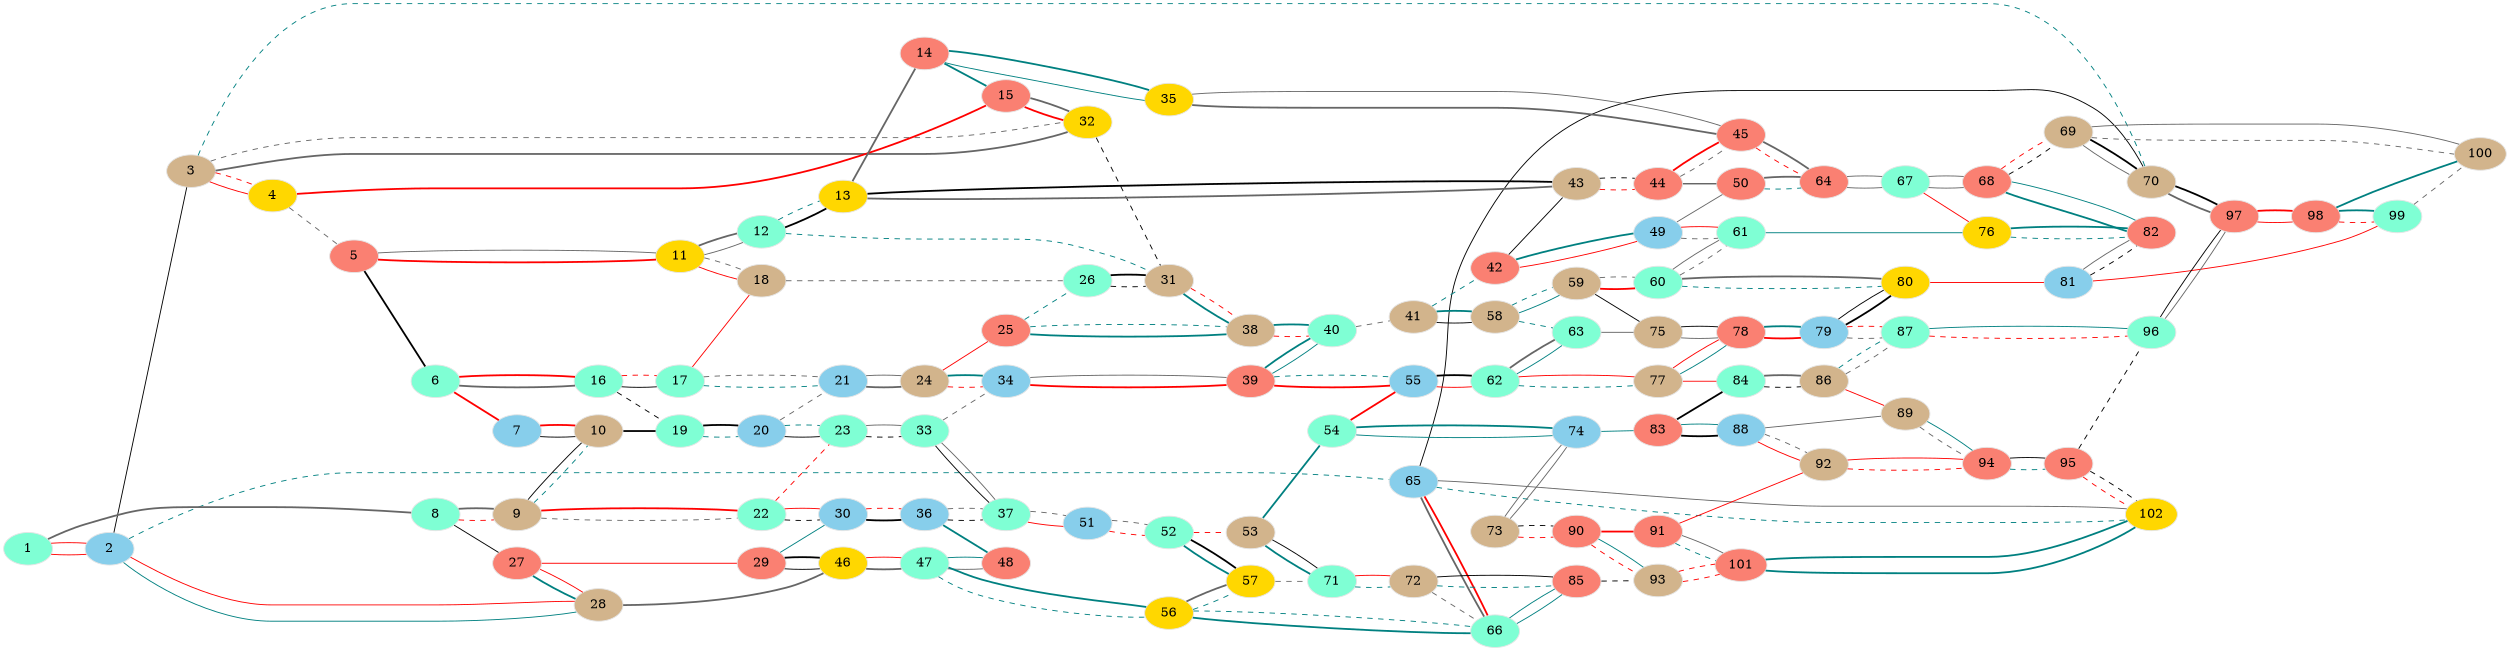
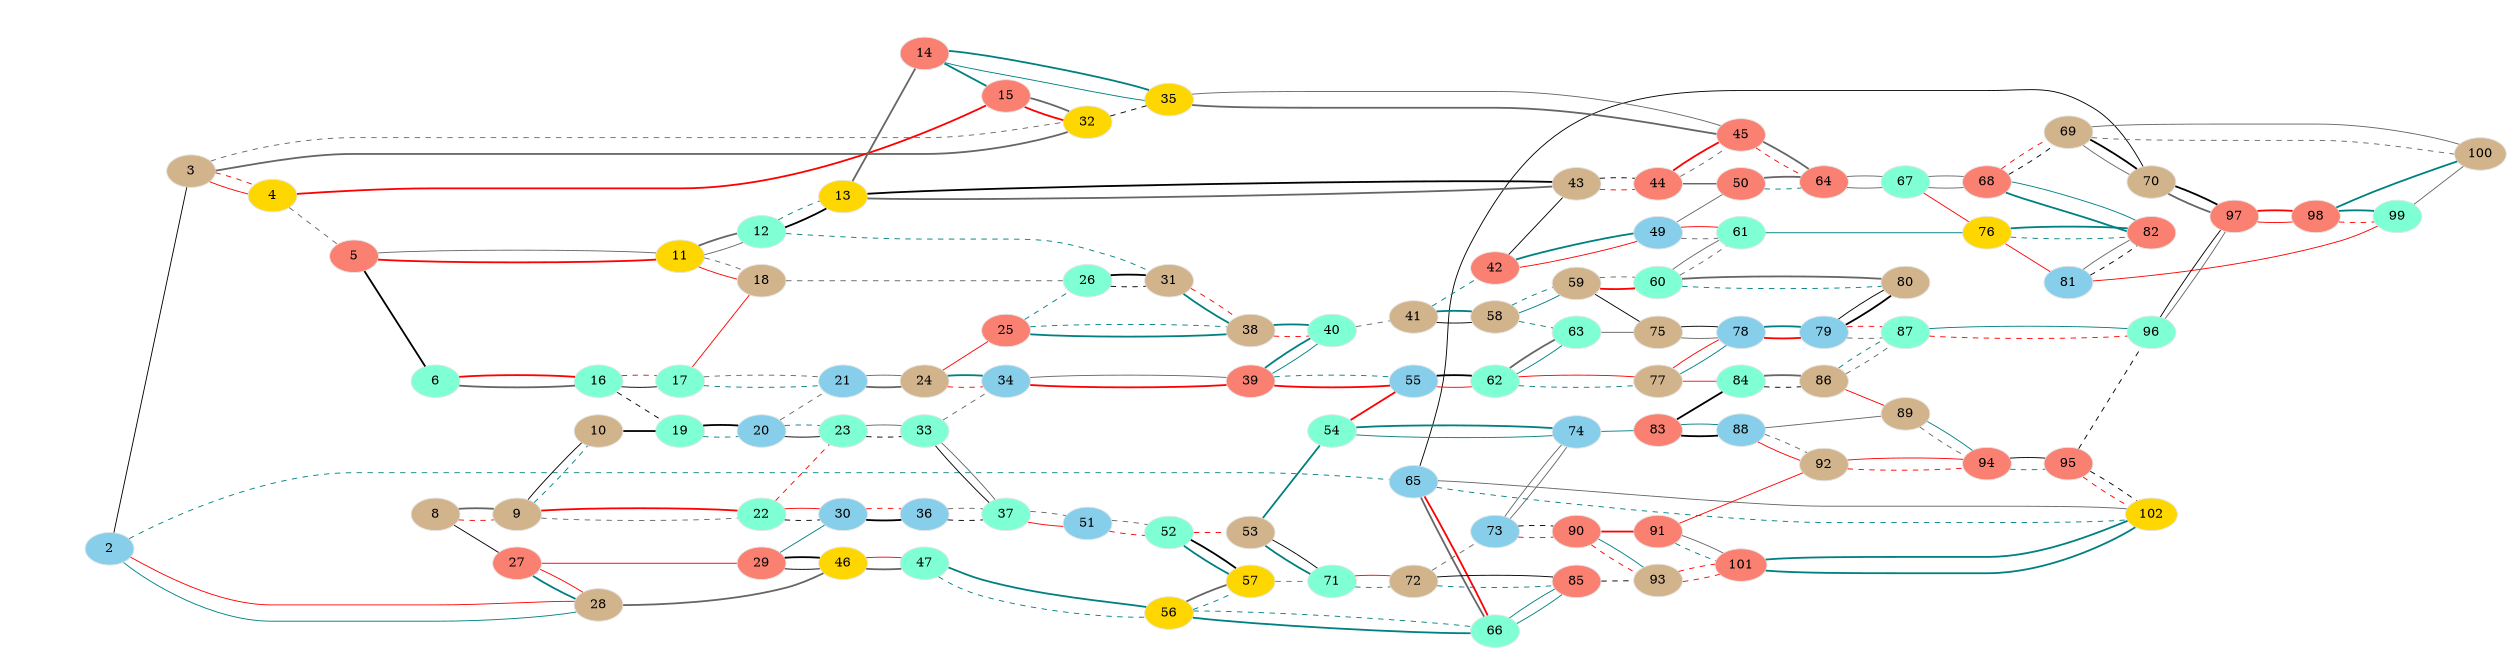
(1176, 4) -> none
(2439, 185) -> (2439, 185)
(1130, 205) -> (1128, 111)
(1905, 283) -> (1905, 283)
(1987, 283) -> (2028, 258)
(1741, 332) -> (1741, 332)
(517, 431) -> none
(436, 514) -> (436, 514)
(1495, 532) -> (1495, 532)
(28, 549) -> none
(1006, 563) -> none
(1454, 606) -> (1447, 561)
